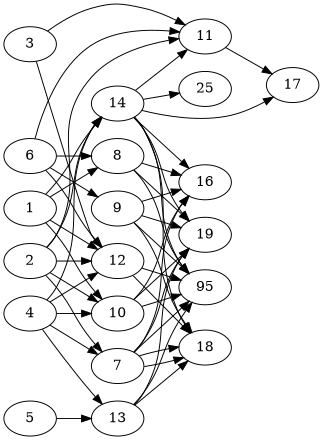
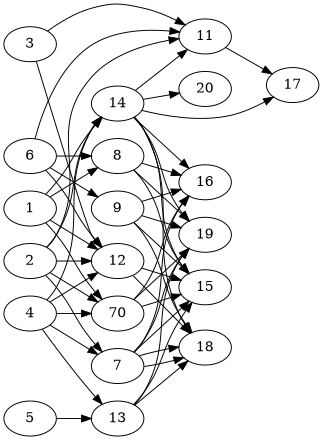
(205, 89) -> (205, 89)
(205, 287) -> (205, 287)
(118, 314) -> (118, 314)
